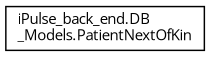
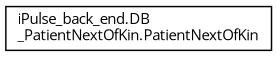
(105, 28) -> (139, 28)
